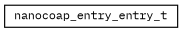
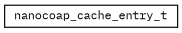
(91, 16) -> (91, 16)
